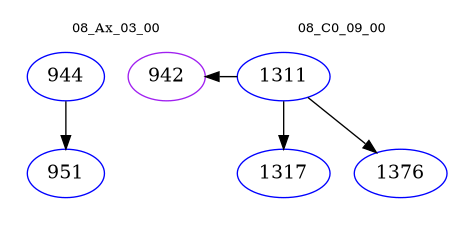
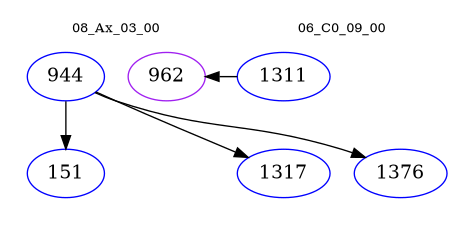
(342, 29) -> (342, 29)
(167, 77) -> (167, 77)
(284, 118) -> (172, 125)
(337, 121) -> (236, 127)
(66, 173) -> (66, 173)
